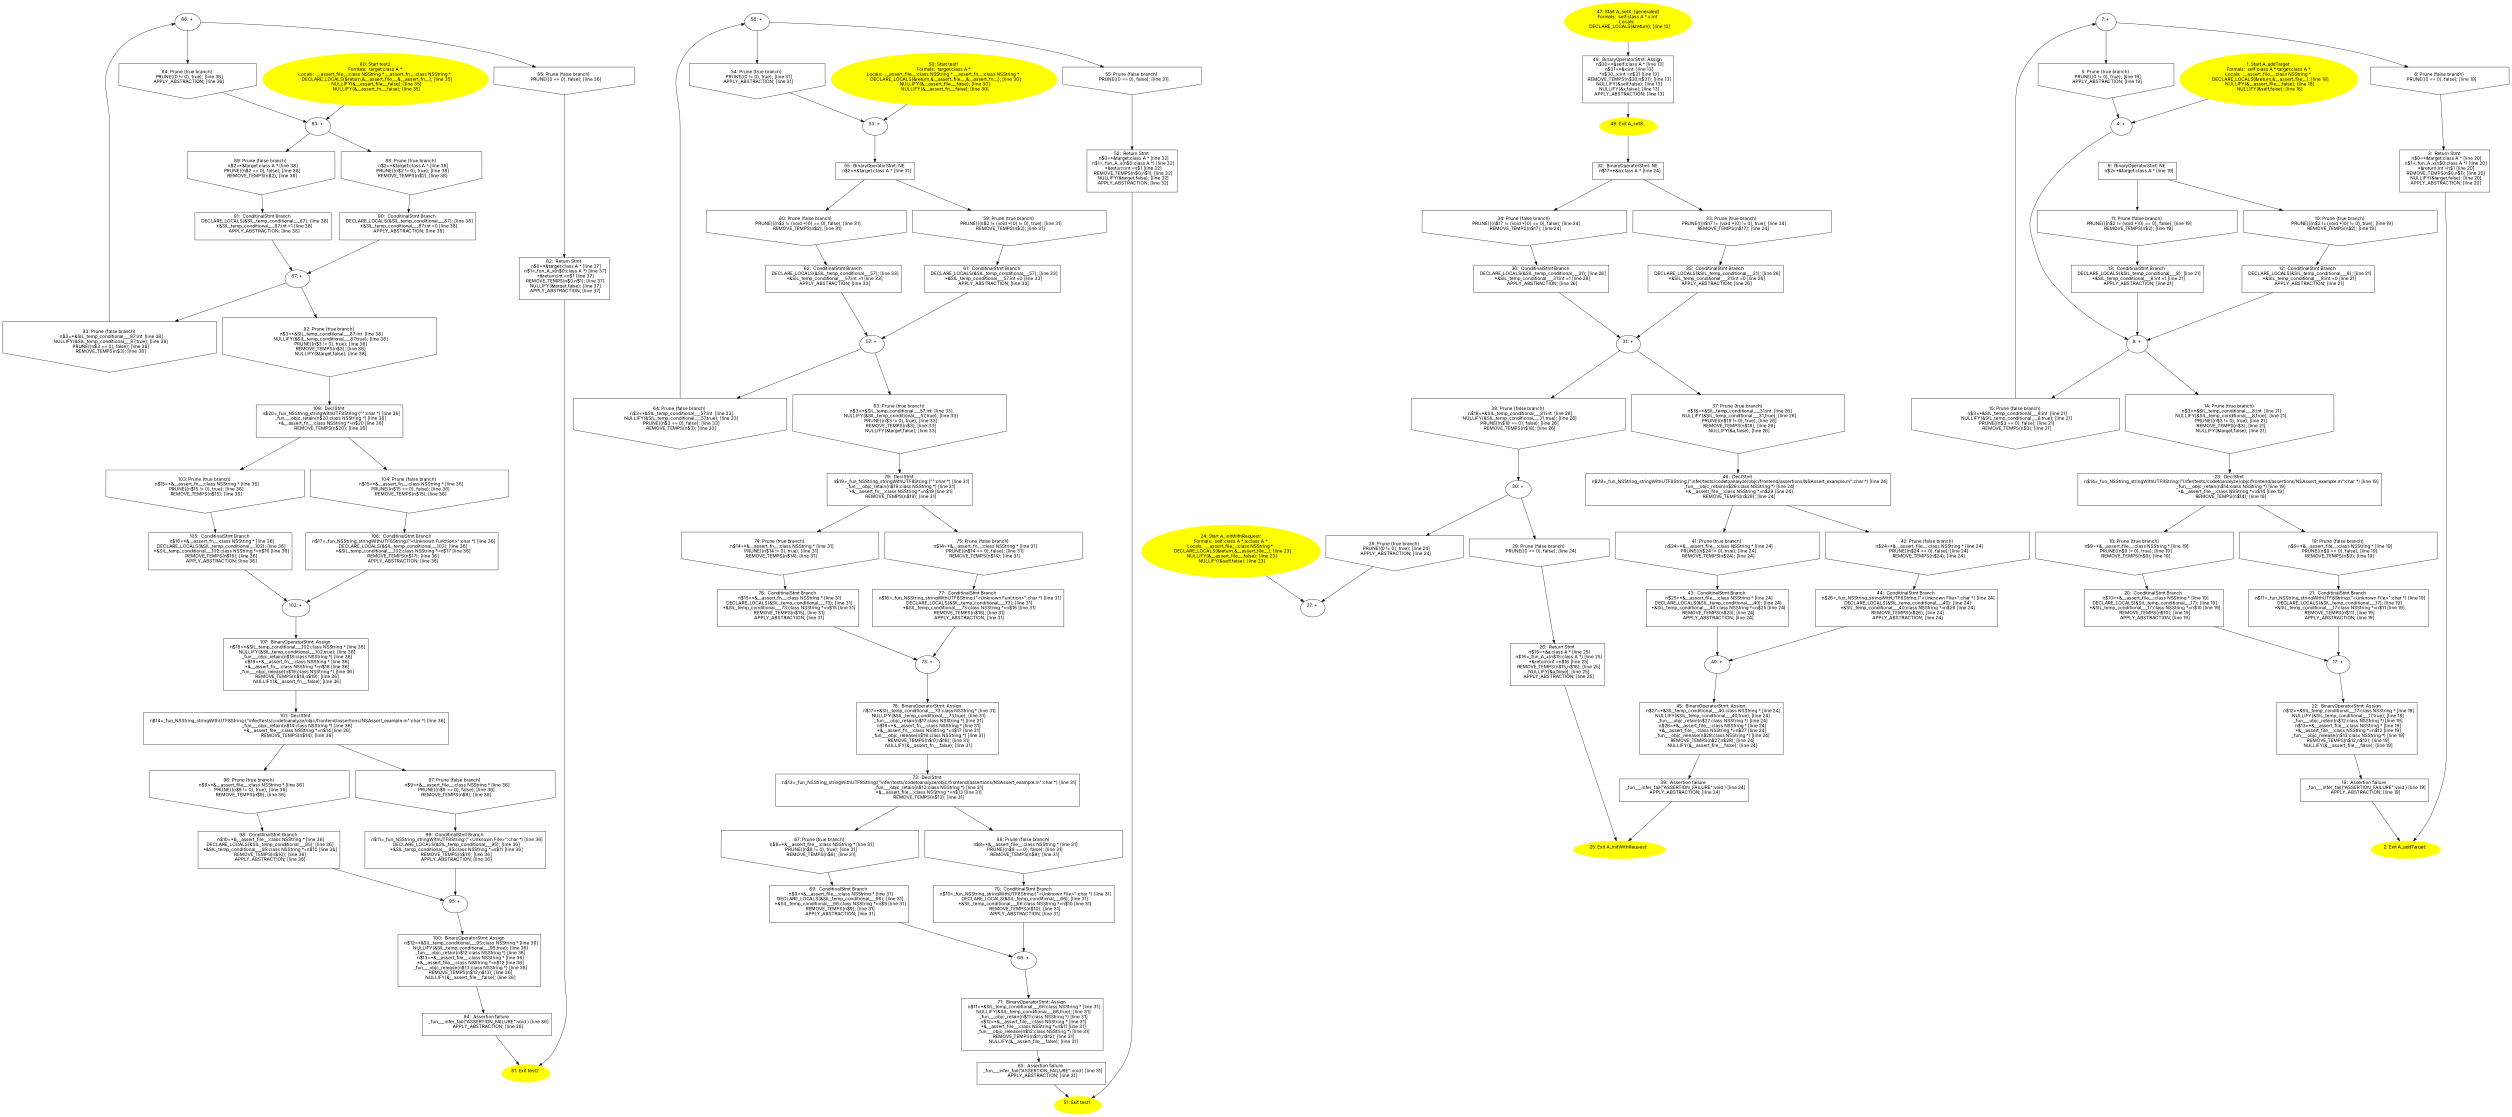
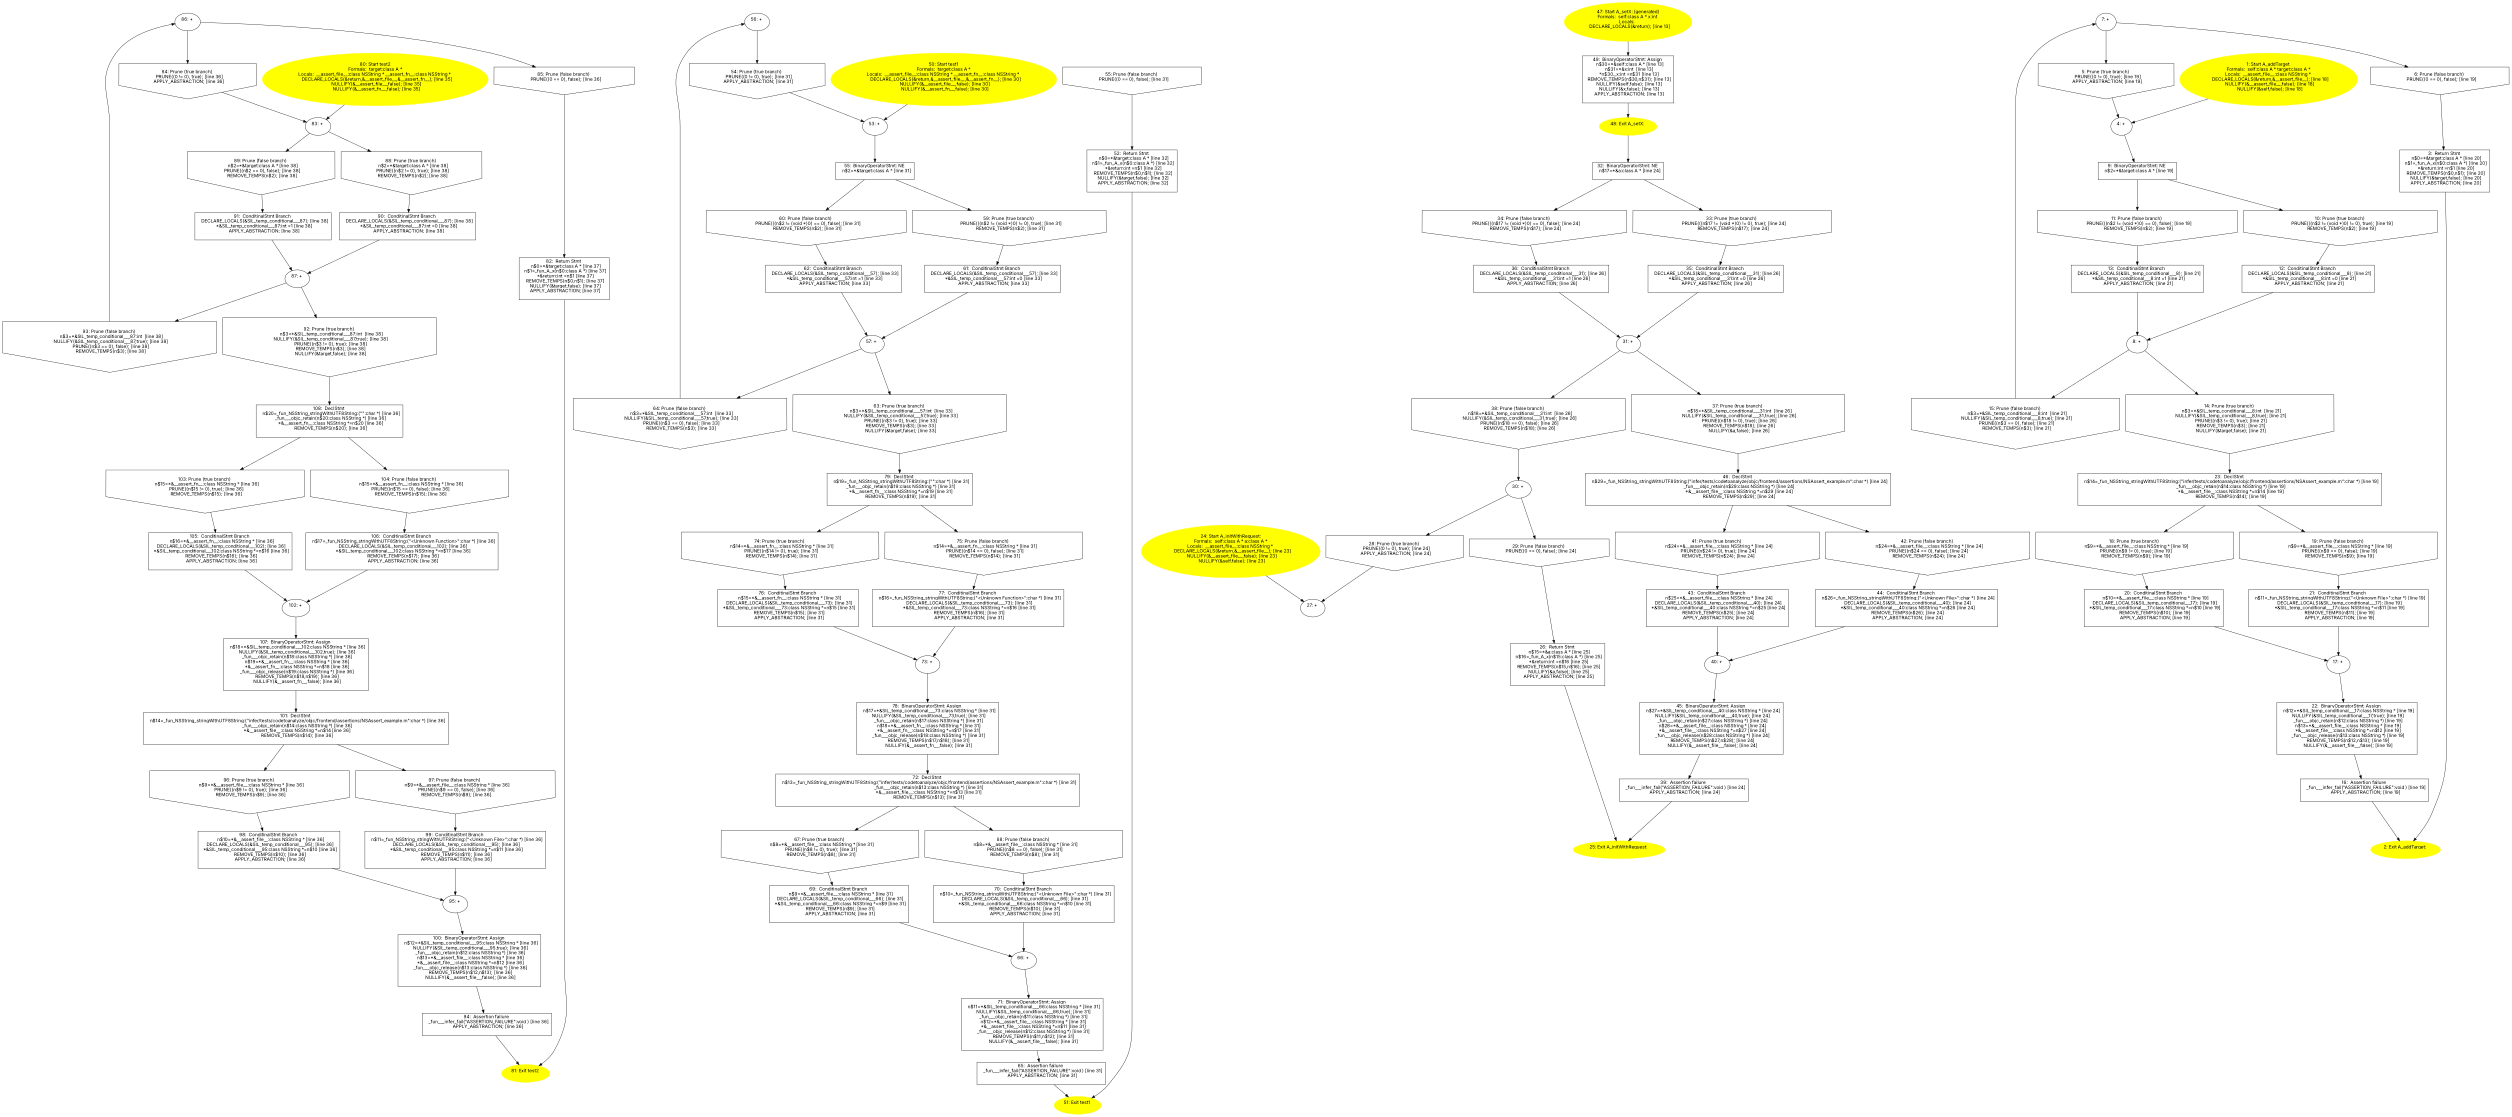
(937, 33) -> none
(2032, 238) -> (2129, 147)
